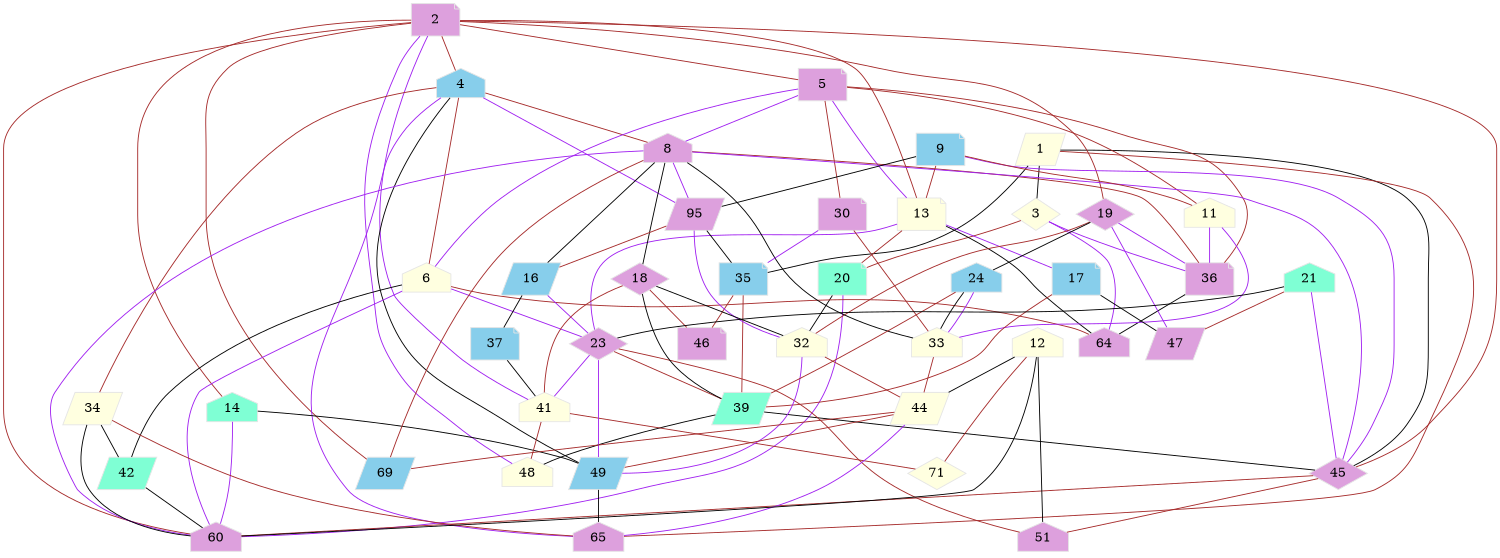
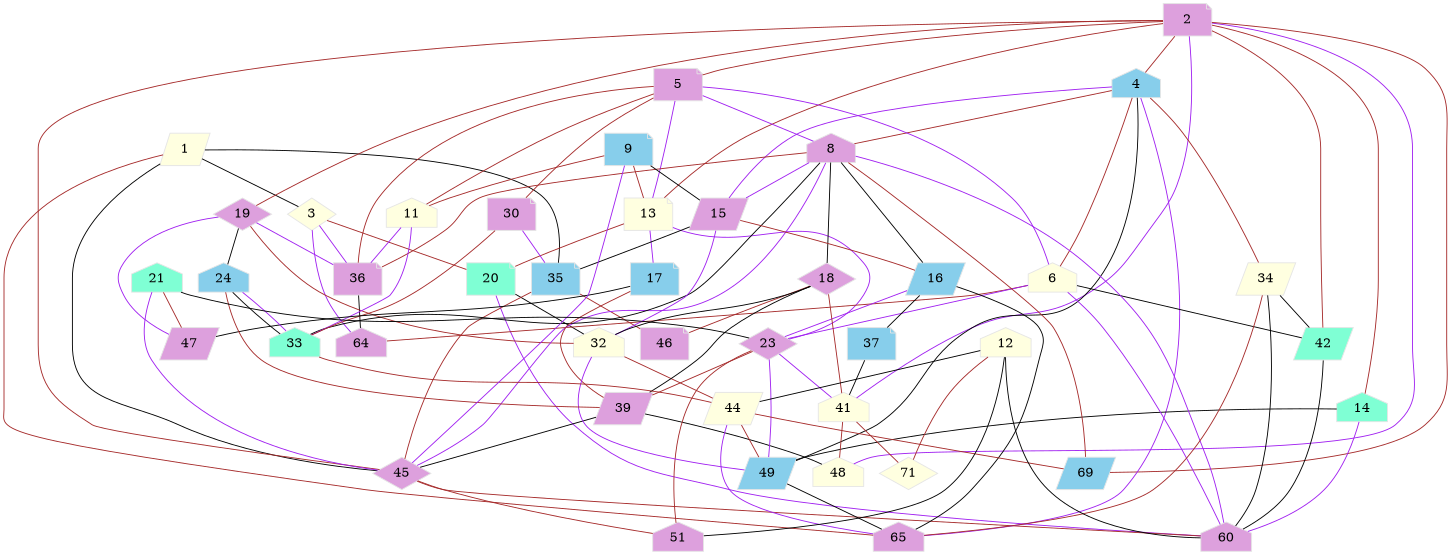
(4, 179) -> (1321, 154)
(695, 214) -> (719, 214)
(1023, 274) -> none
(742, 344) -> (446, 357)
(937, 344) -> (295, 344)
none -> (1027, 404)
(742, 409) -> (623, 409)
